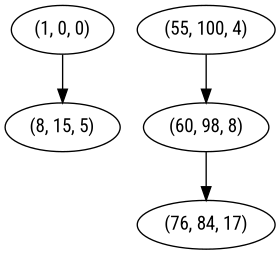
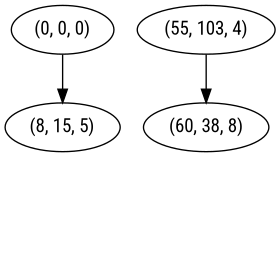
(63, 30) -> (63, 30)
(206, 30) -> (206, 30)
(206, 127) -> (206, 127)
(206, 225) -> none
